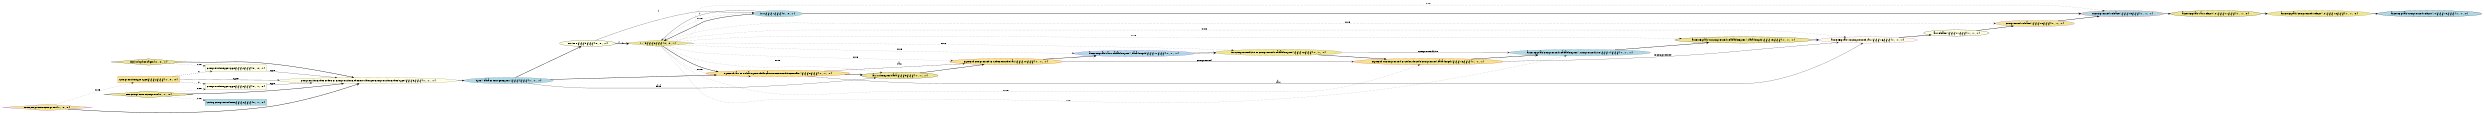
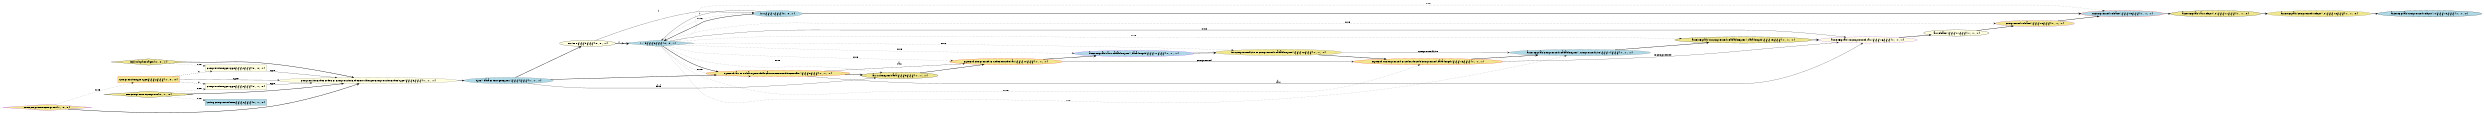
(1257, 30) -> (1257, 30)
(659, 43) -> (659, 43)
